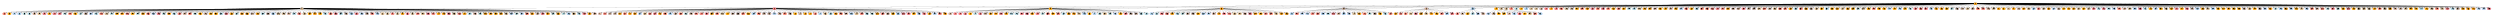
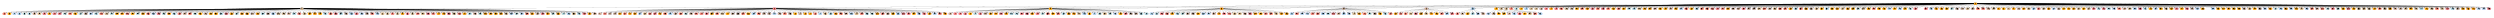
(1921, 9) -> none
(2208, 9) -> none
(2416, 9) -> (2416, 9)
